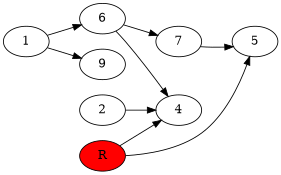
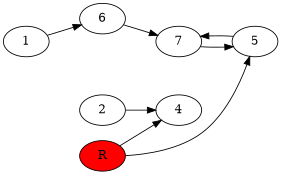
none -> (221, 36)
(140, 60) -> none
(103, 64) -> none
